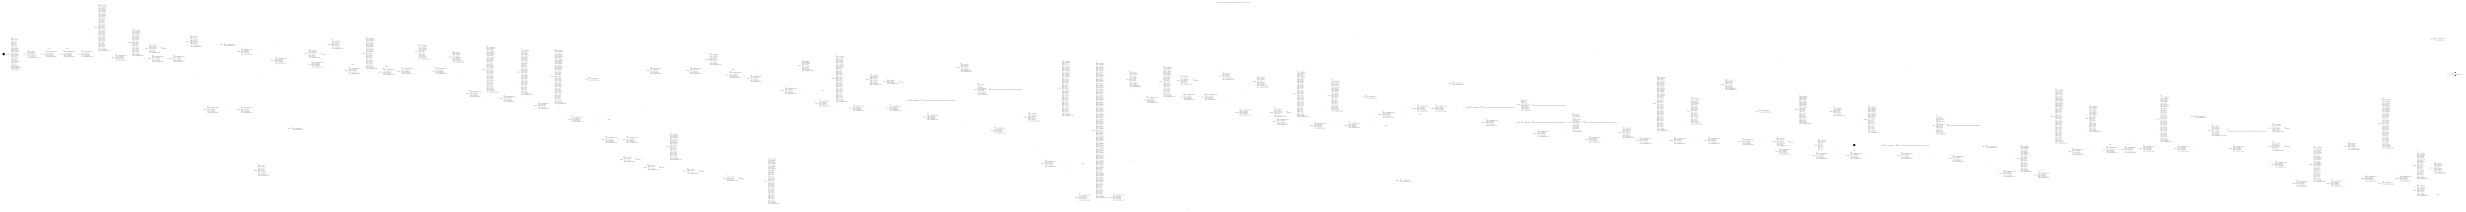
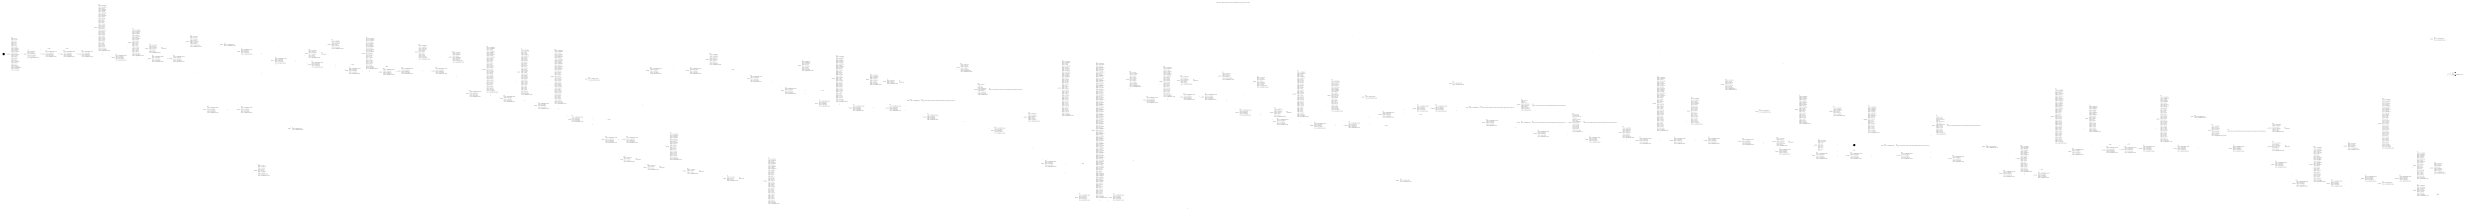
(733, 75) -> none
